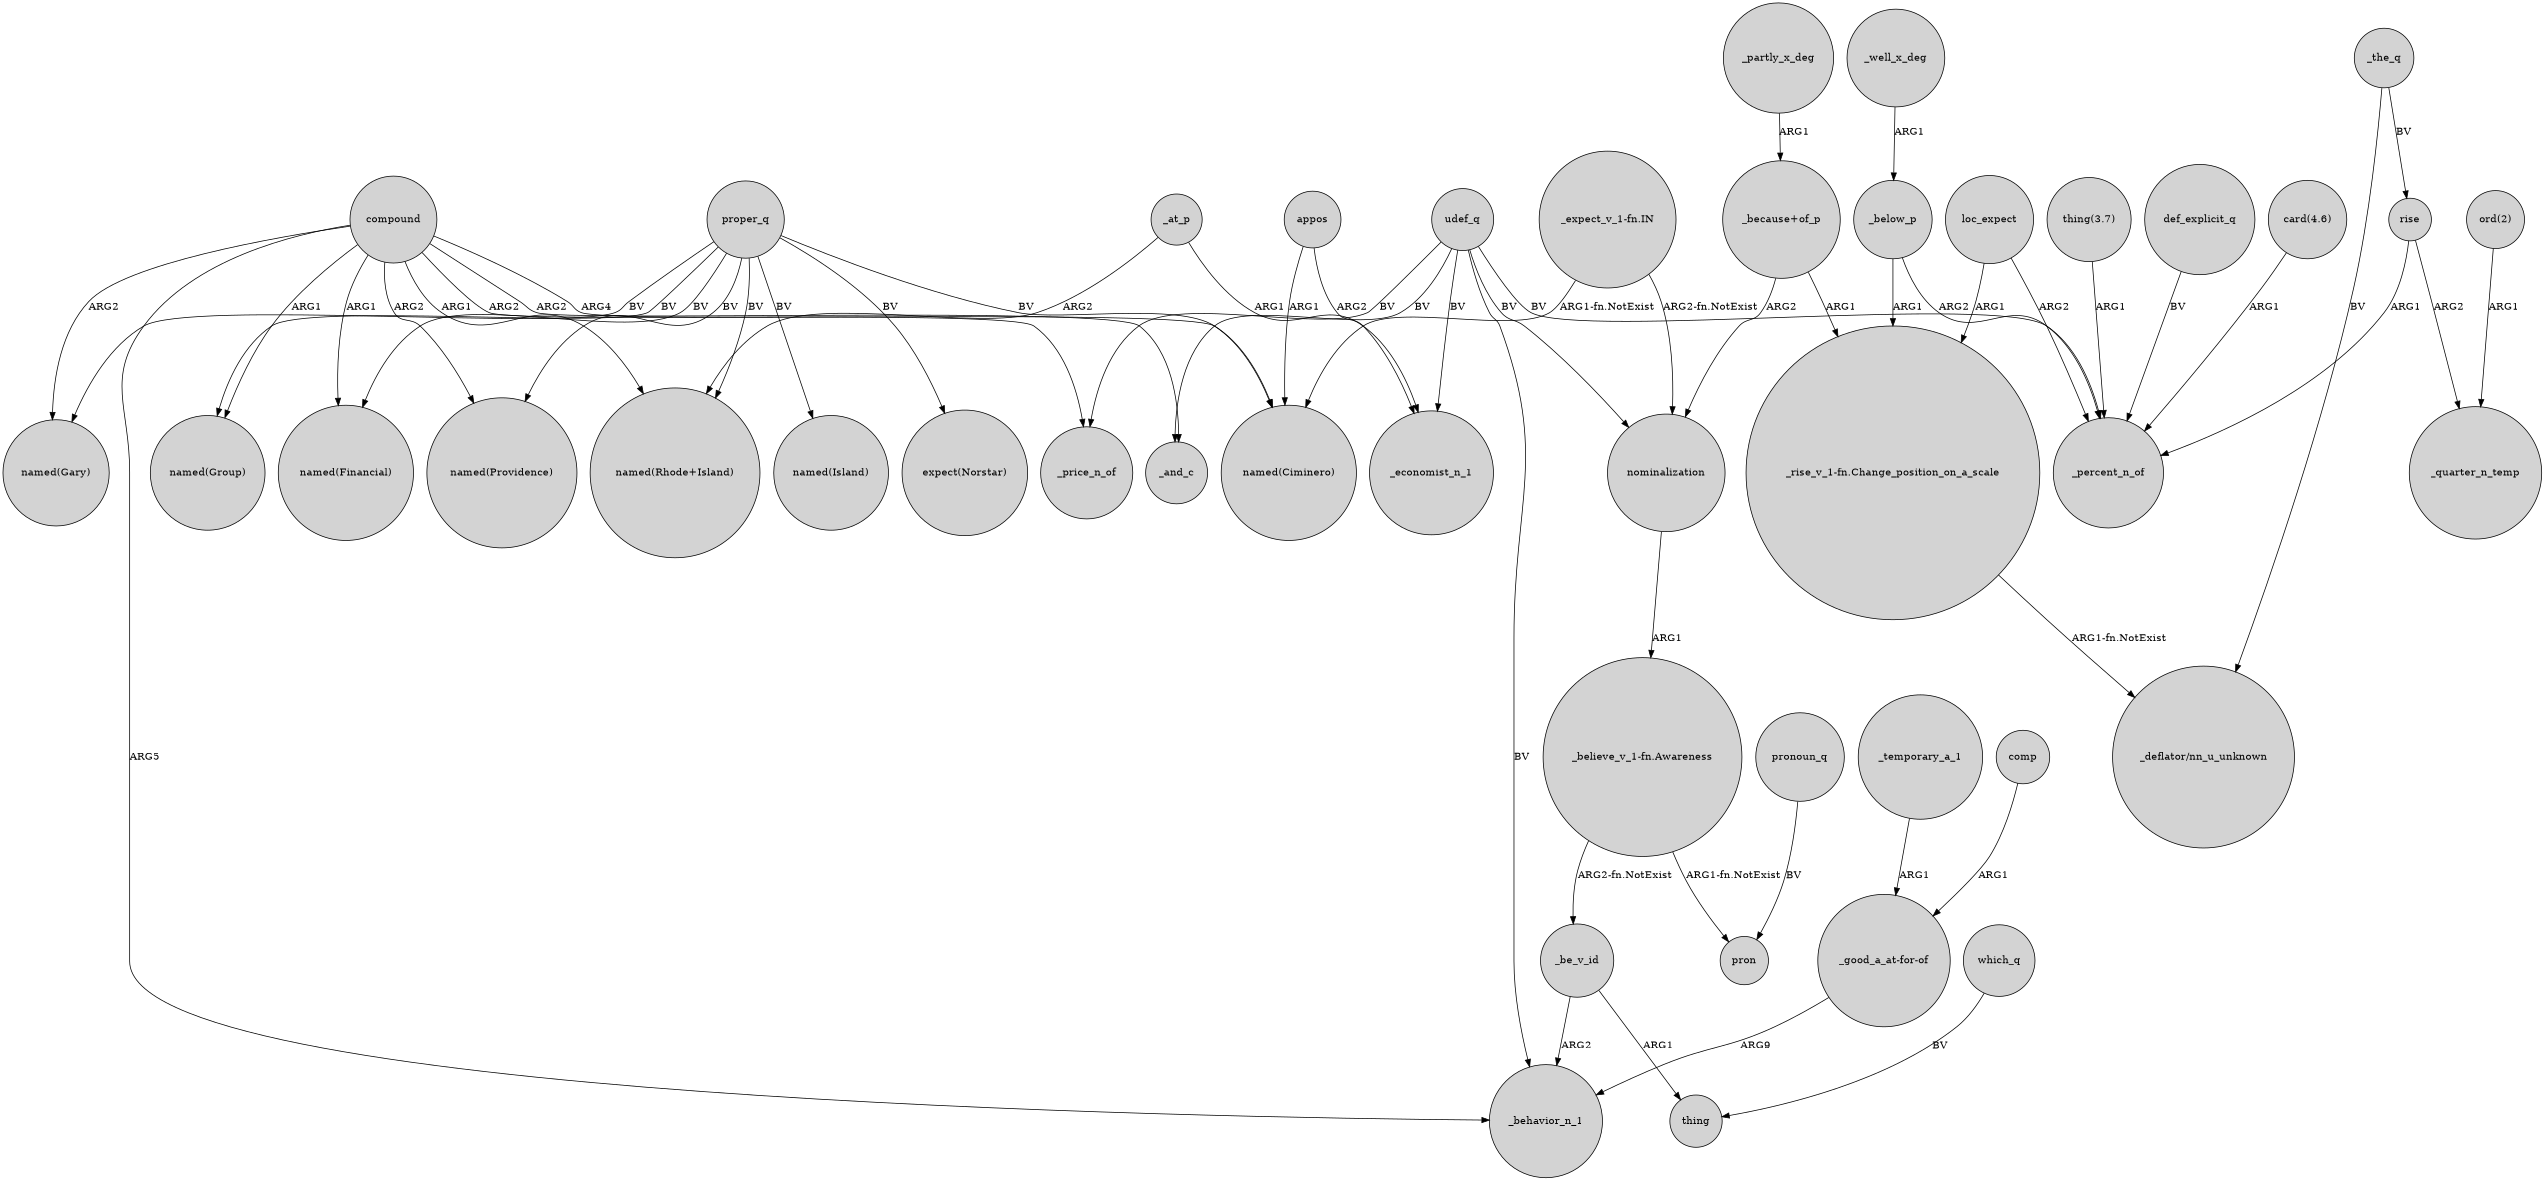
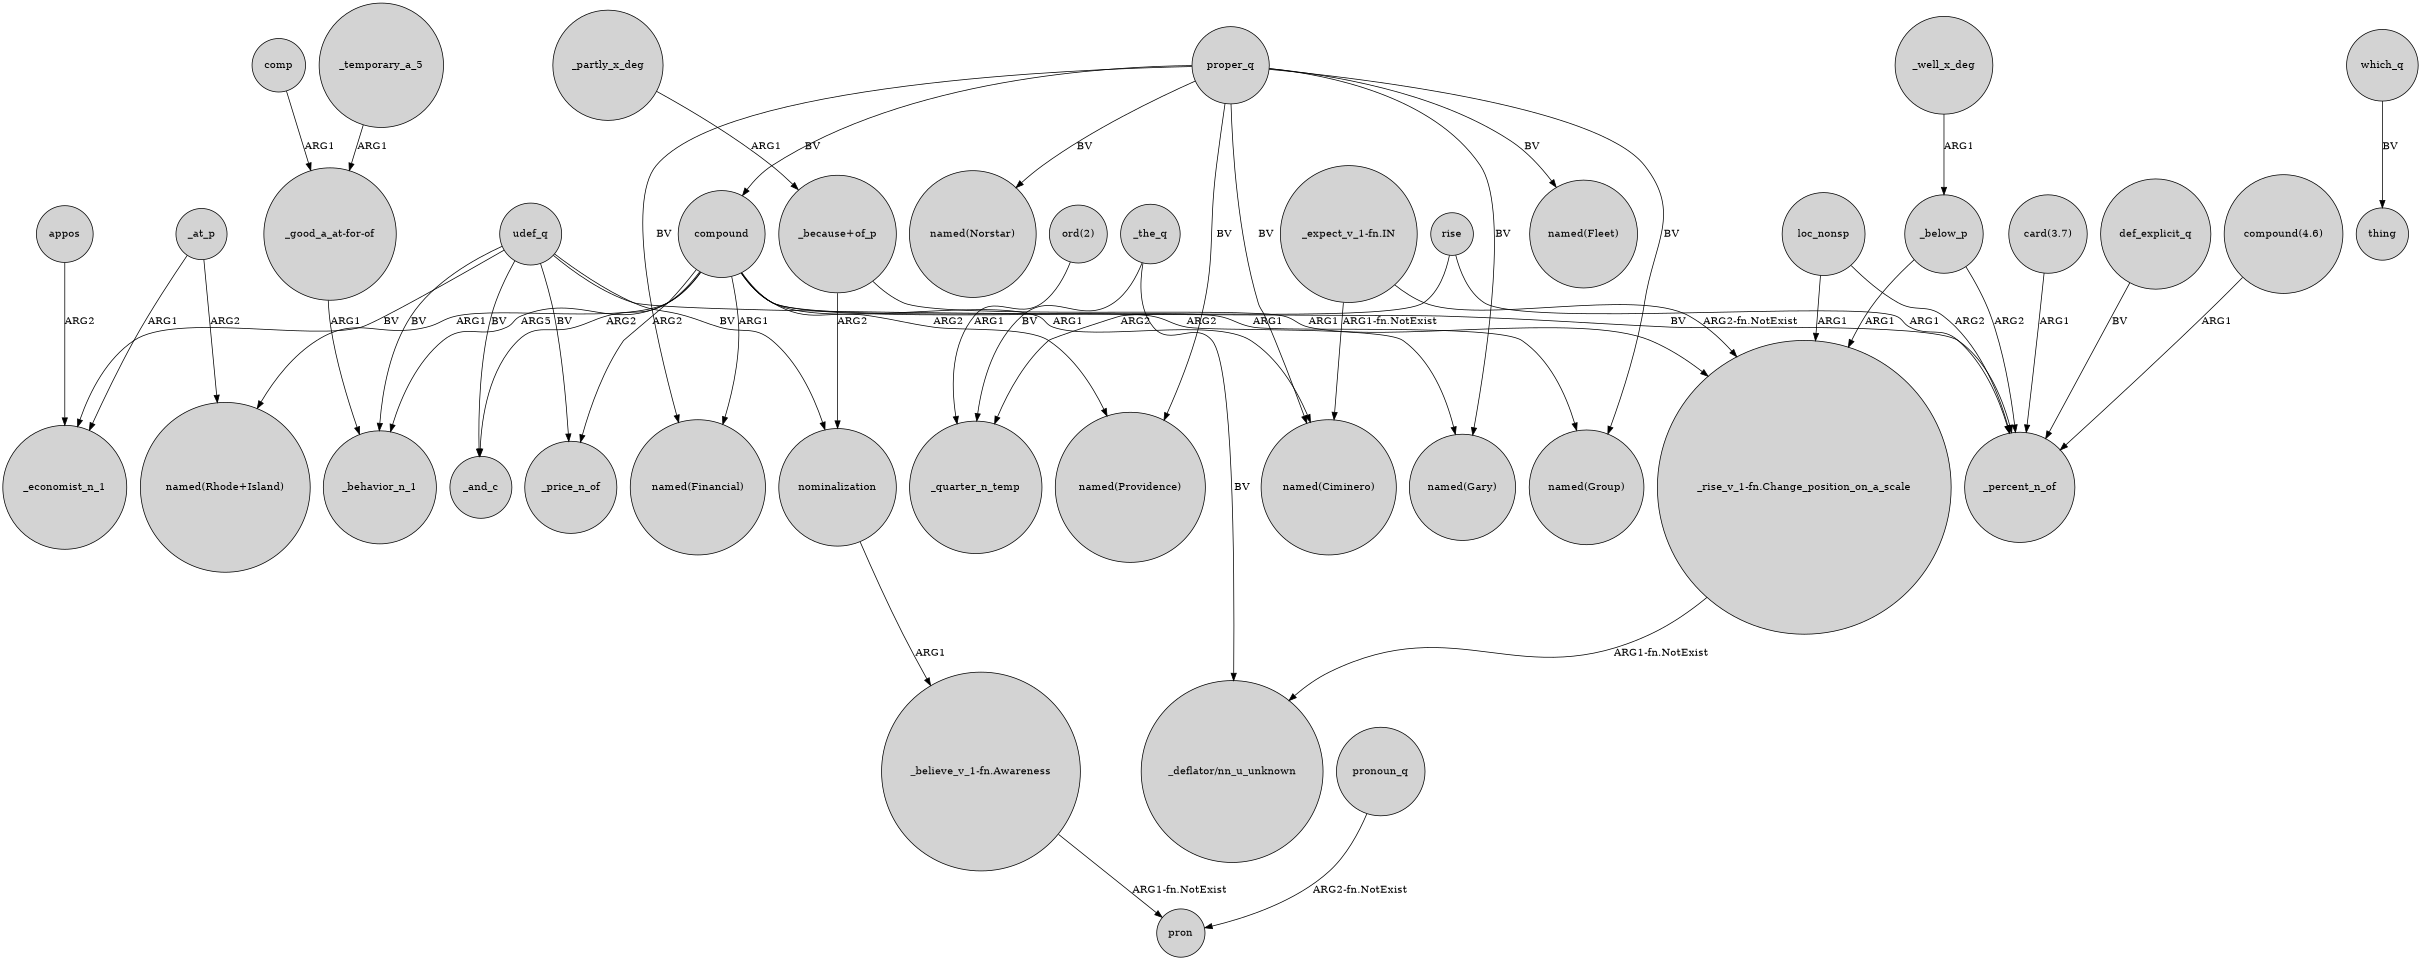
(2397, 139) -> (1050, 306)
(1990, 220) -> (1824, 234)
(2089, 220) -> (2048, 234)
(2308, 220) -> (2284, 234)
(597, 307) -> (1068, 322)
(1287, 325) -> none
(742, 327) -> (958, 92)
(1669, 339) -> (1568, 306)
(831, 473) -> (1584, 234)
(965, 473) -> (973, 234)
(1920, 757) -> (381, 65)
(1794, 875) -> (1360, 890)
(1577, 961) -> none
(1756, 1046) -> (346, 322)
